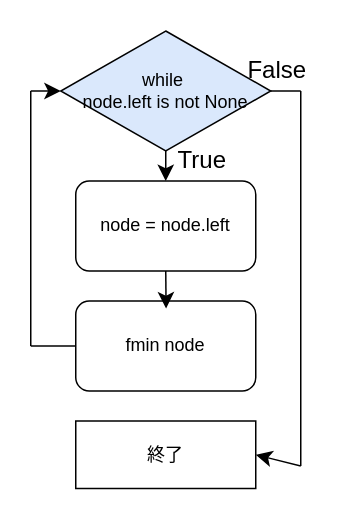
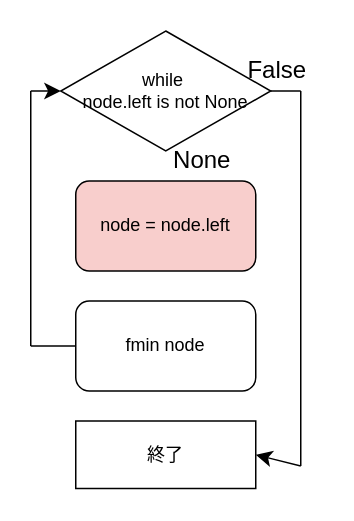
(166, 91) -> (166, 91)
(166, 158) -> none
(203, 160) -> (203, 160)
(166, 226) -> (166, 226)
(166, 283) -> none
